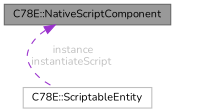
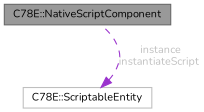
(28, 62) -> (119, 51)
